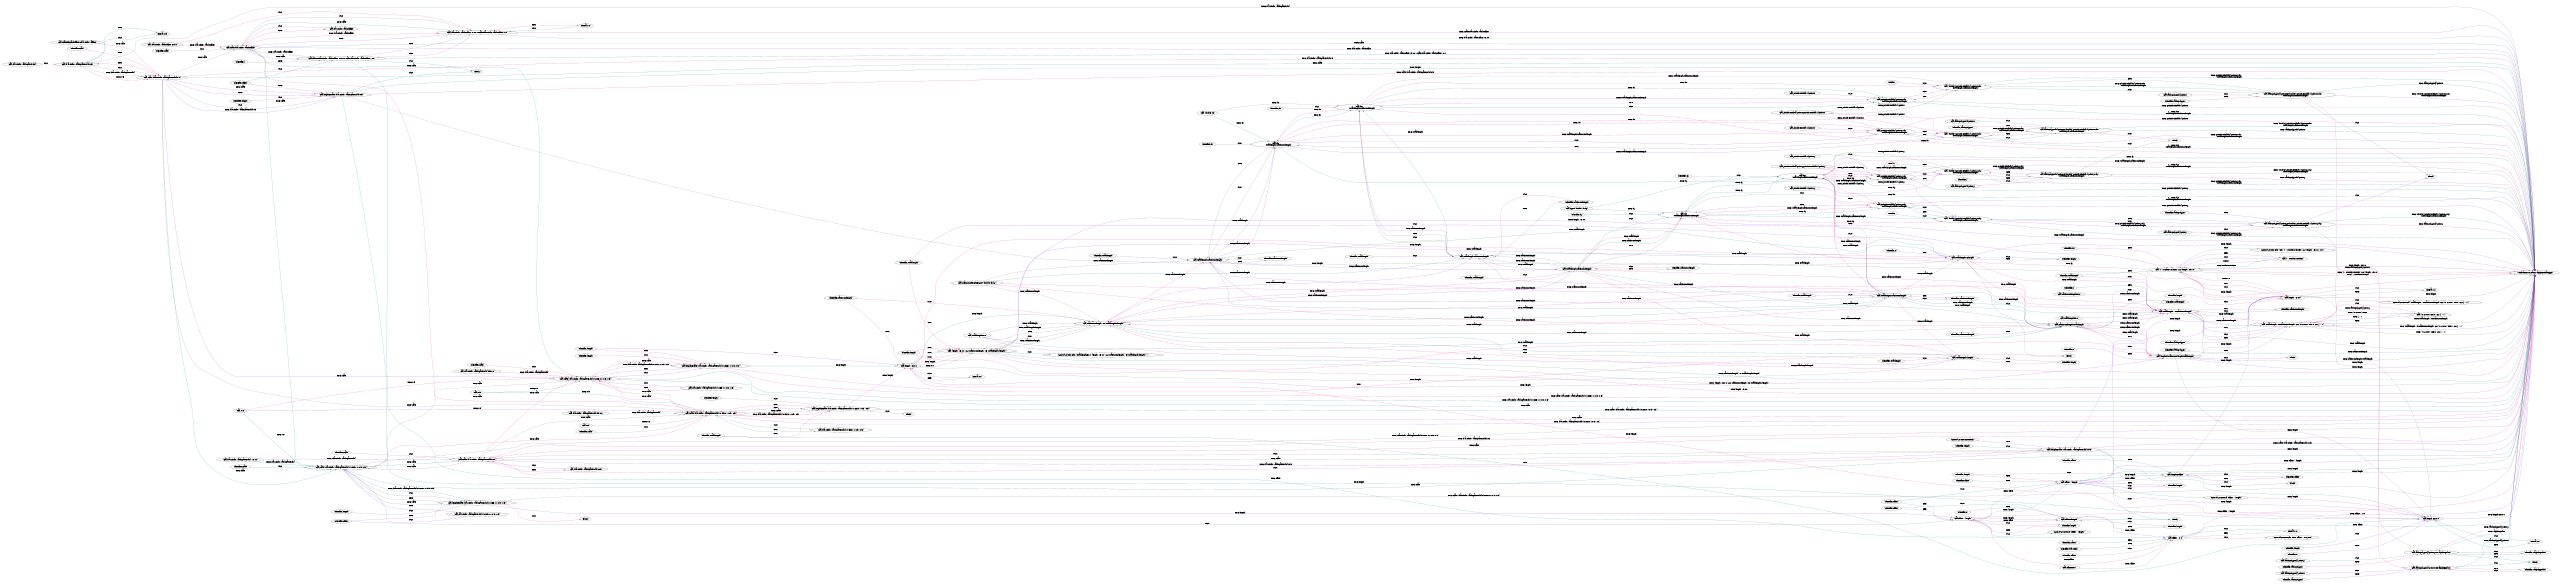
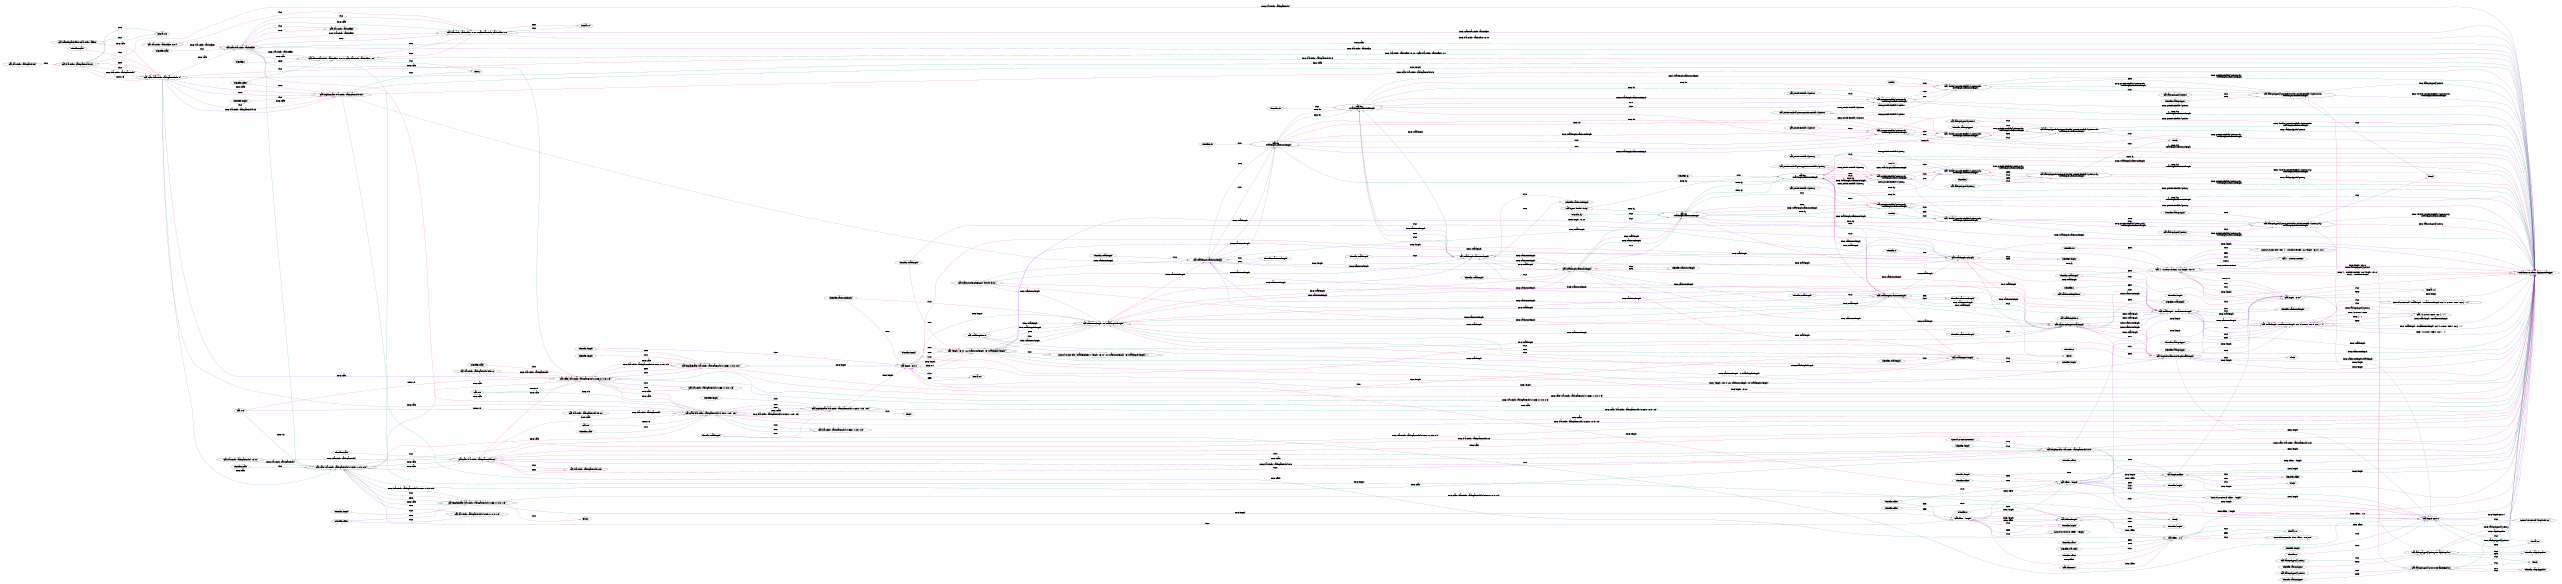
(1208, 113) -> none
none -> (2535, 520)
